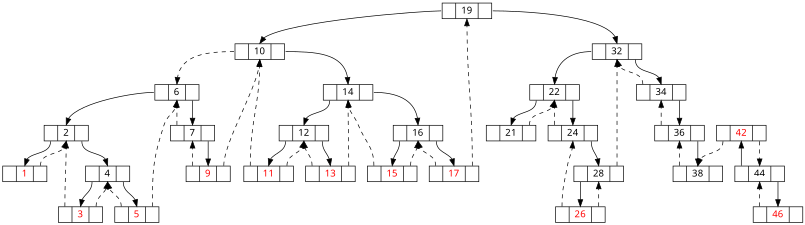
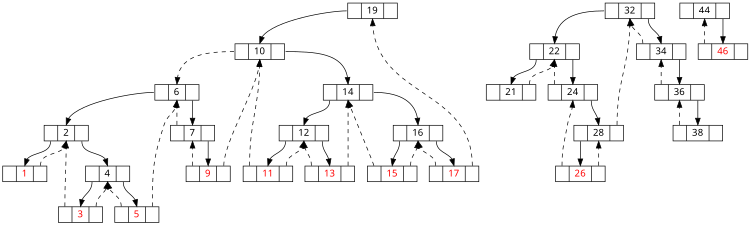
(557, 15) -> none
(741, 133) -> none
